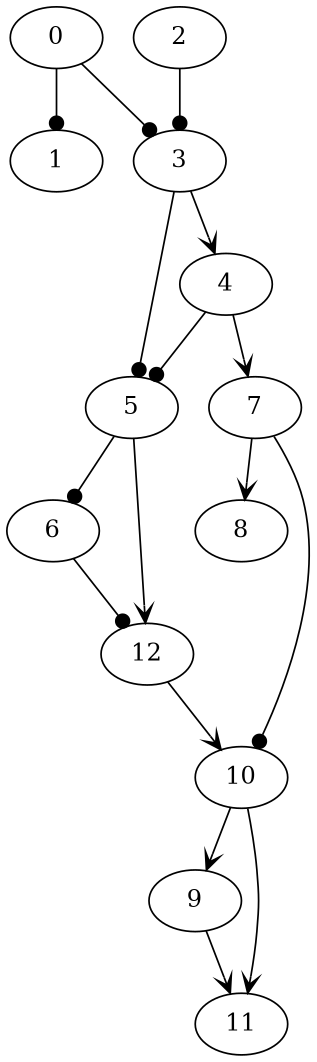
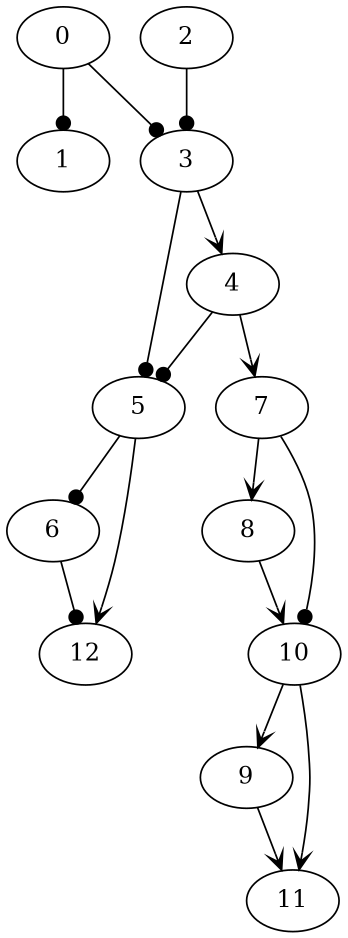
(189, 709) -> (268, 584)
